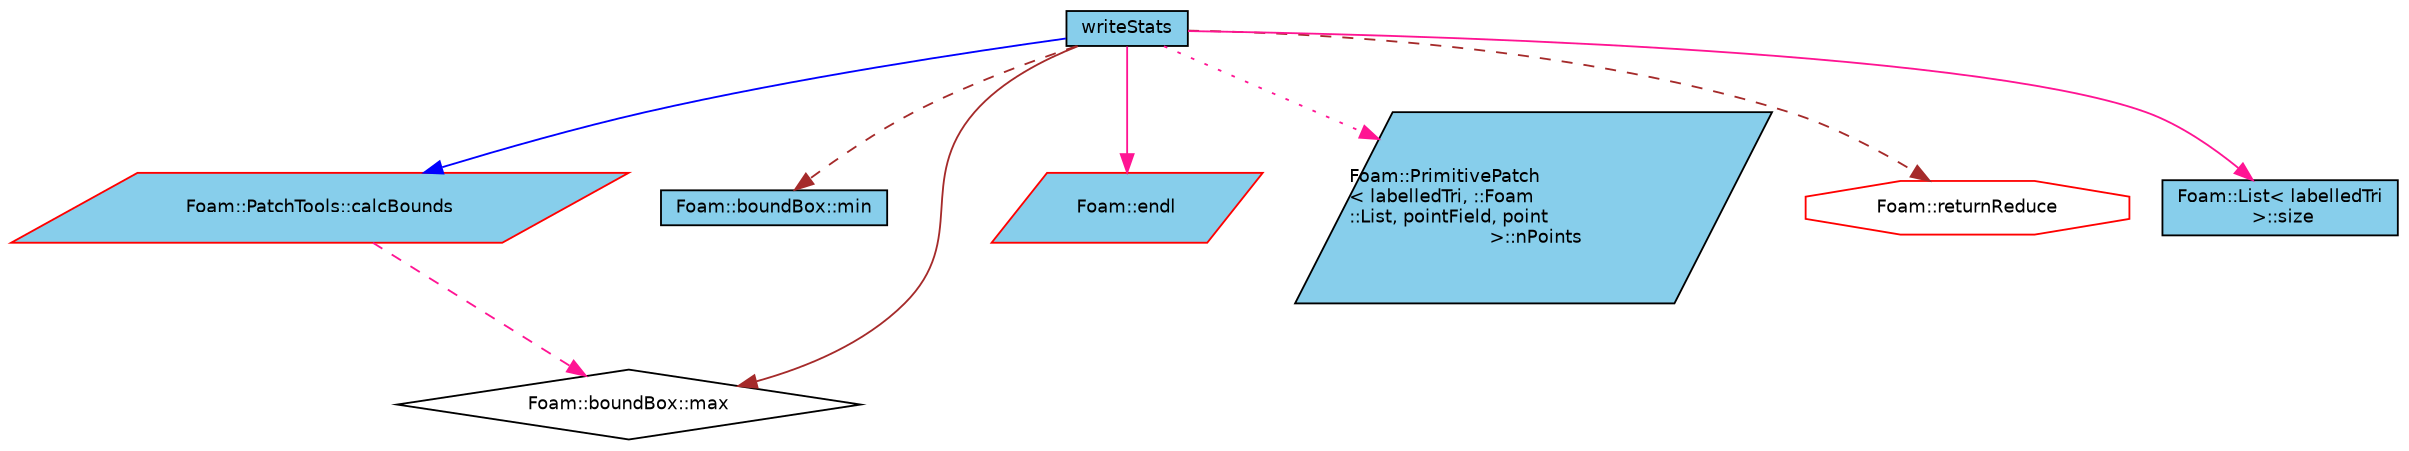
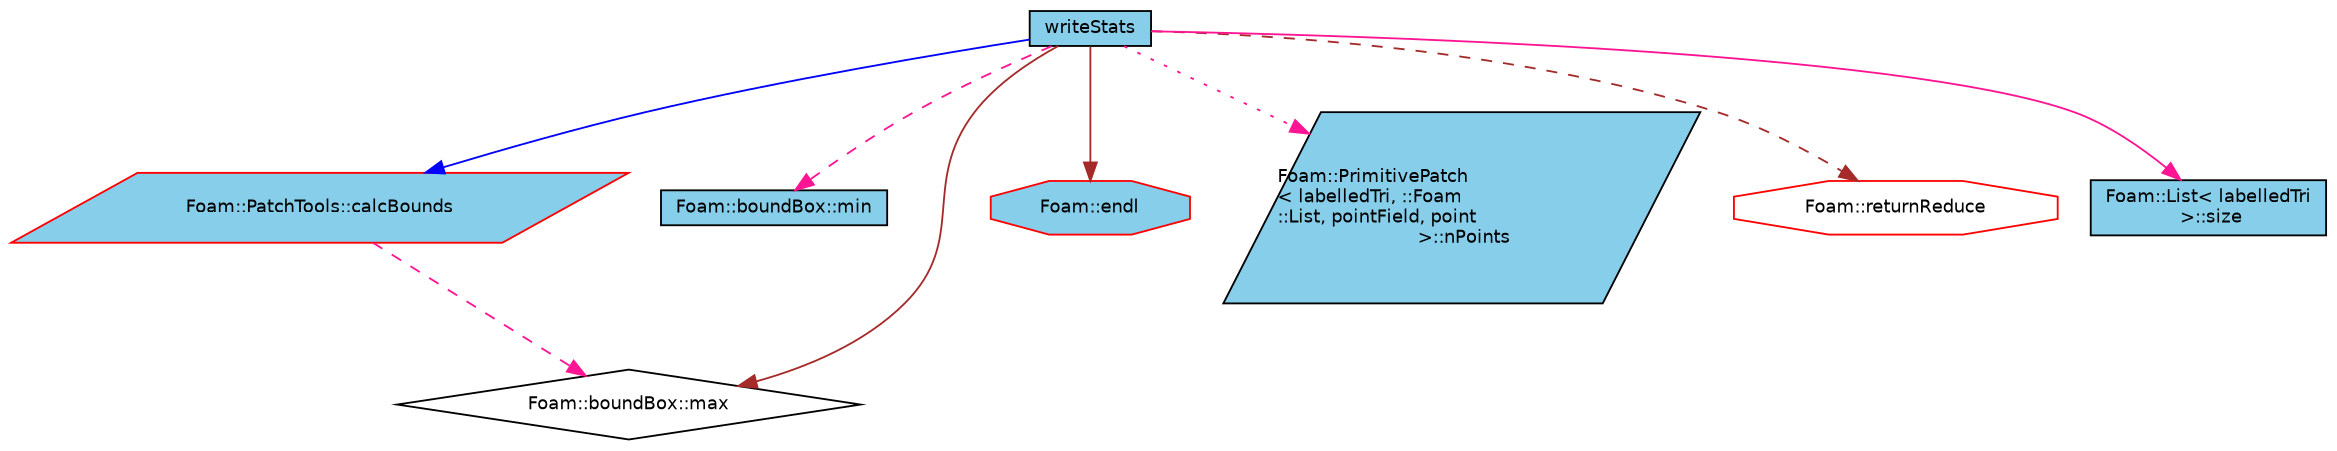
(938, 100) -> (927, 105)
(1127, 100) -> (1090, 104)
(1127, 208) -> (1090, 208)
